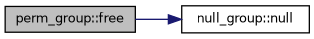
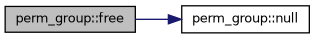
(246, 19) -> (246, 19)
